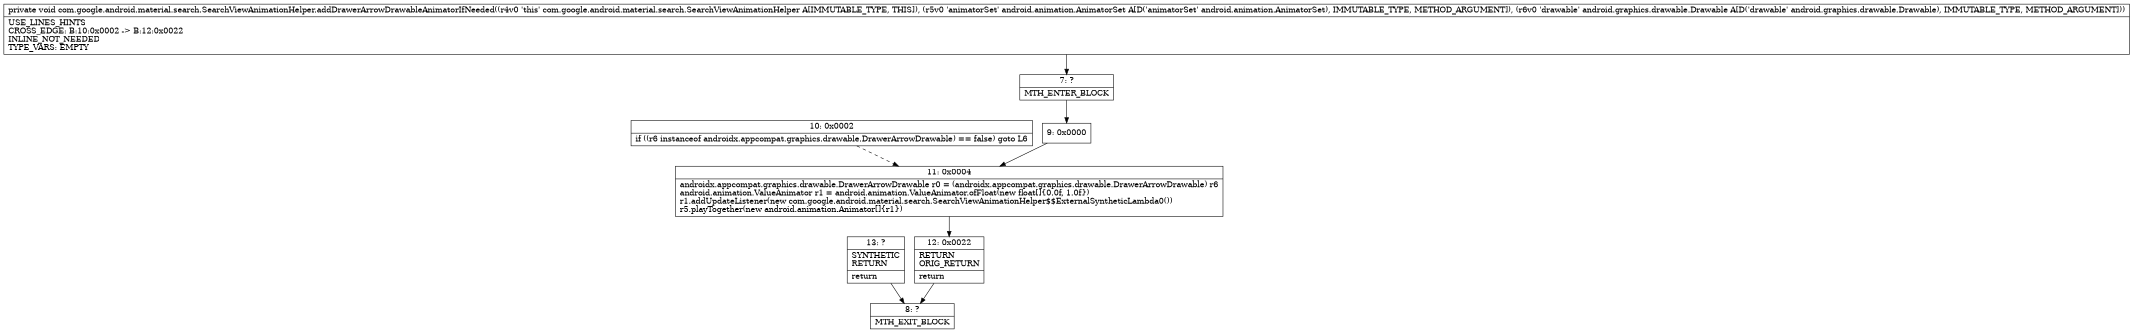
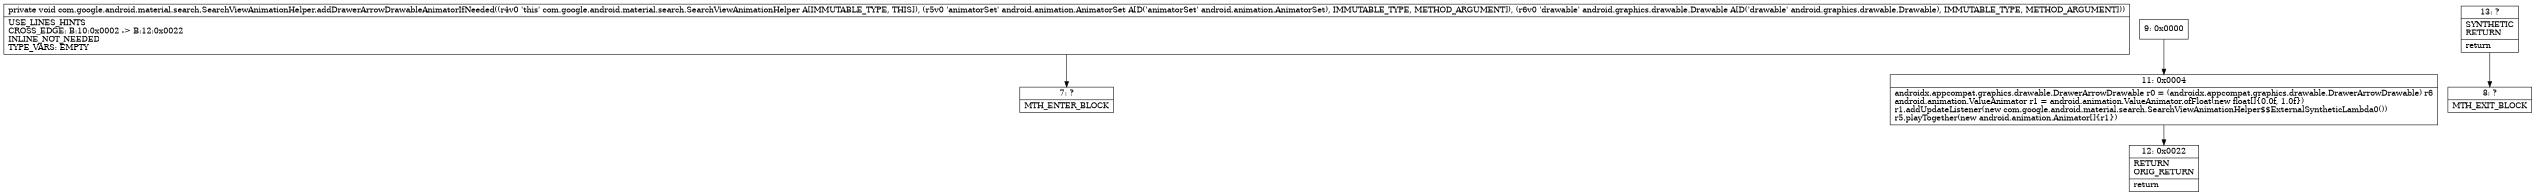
(1067, 109) -> none
(832, 133) -> none
(929, 291) -> none
